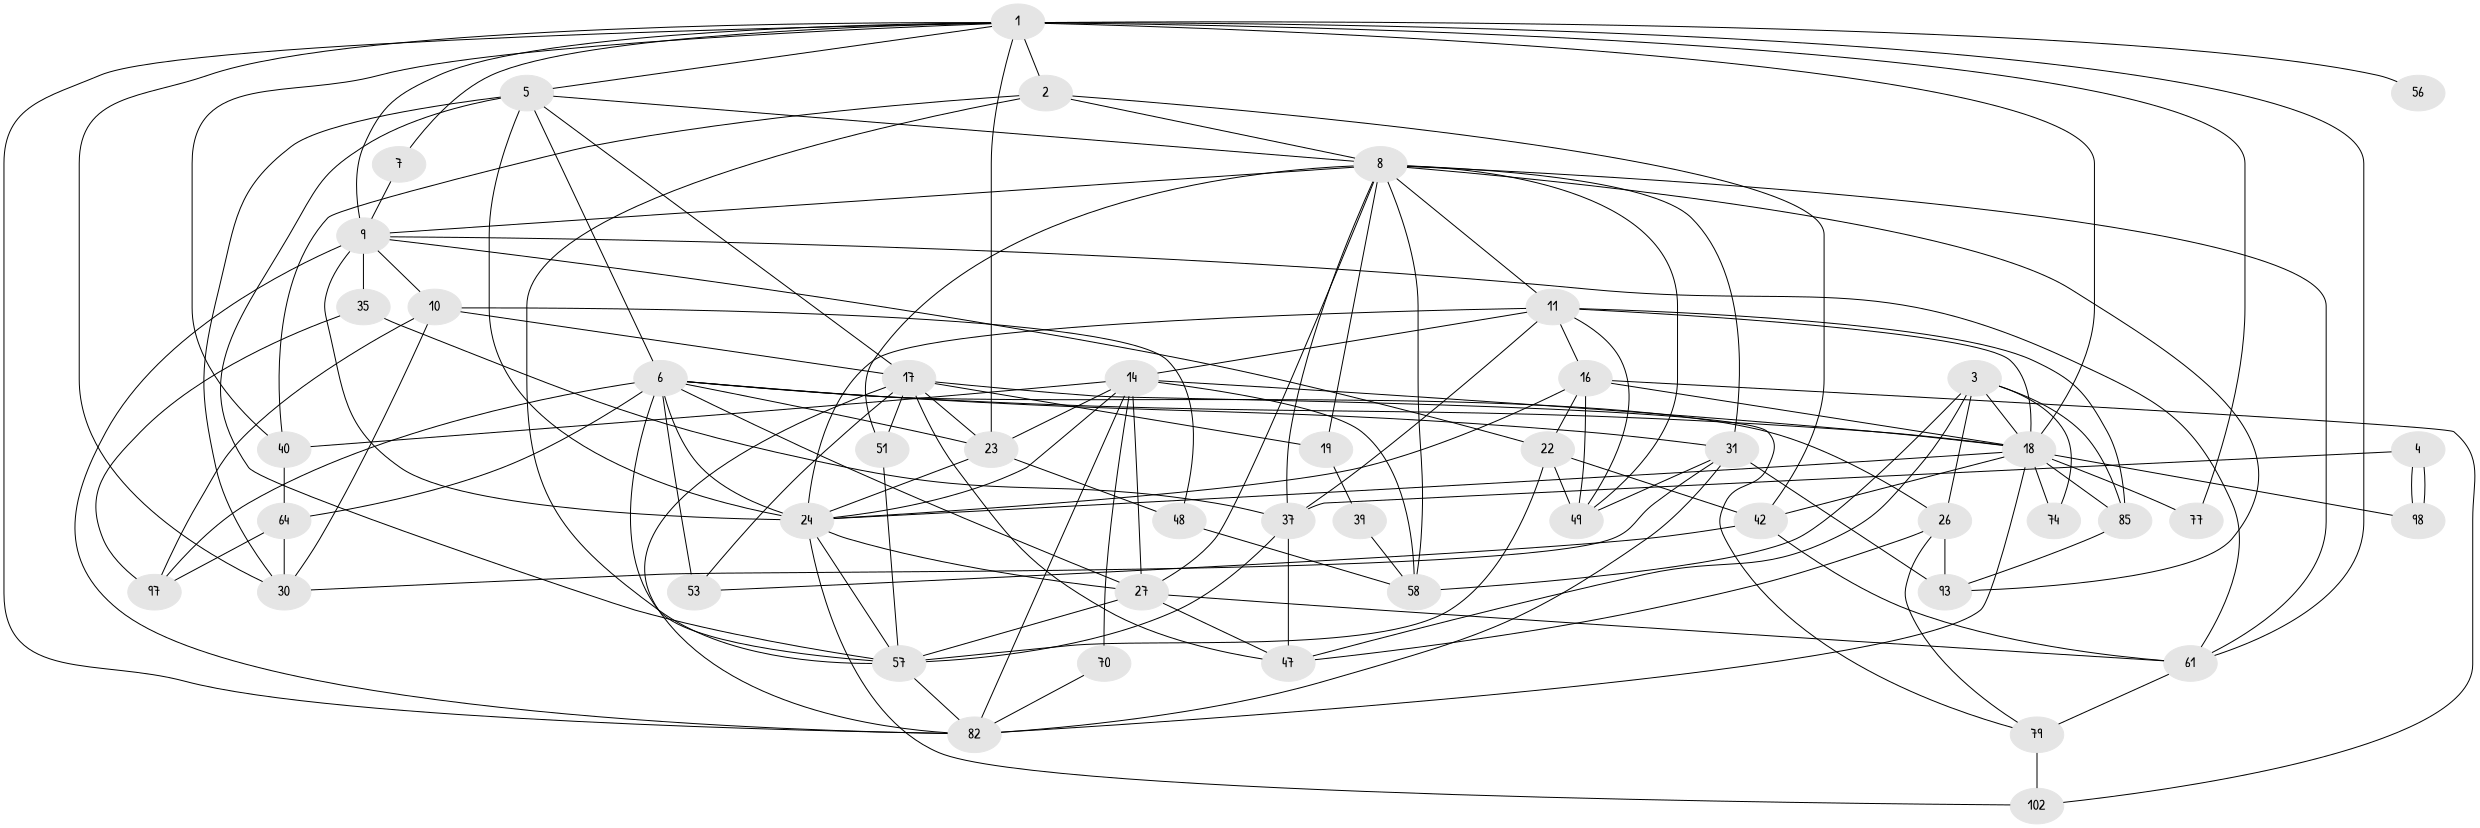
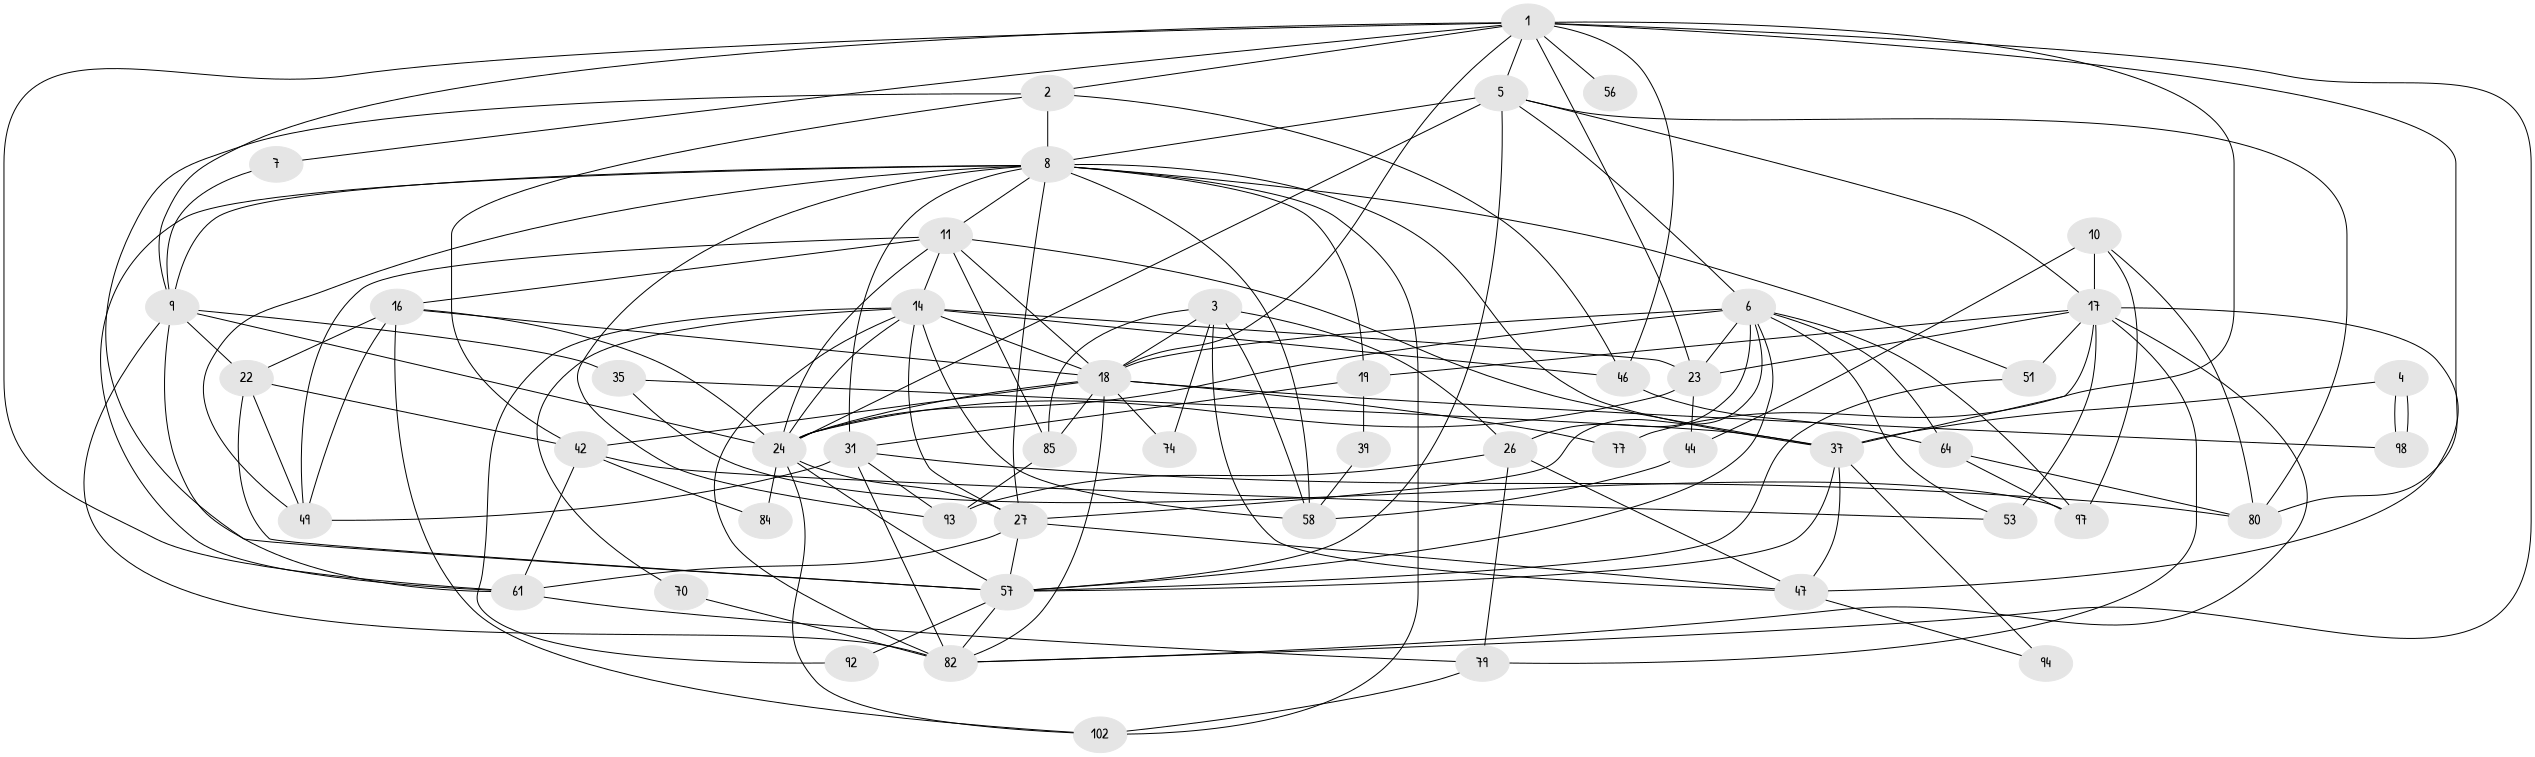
(399, 271) -> none
none -> (2002, 411)
(1375, 418) -> (1119, 412)
none -> (1418, 434)
(284, 450) -> (1623, 378)
none -> (765, 521)
(1179, 521) -> (1690, 450)
(284, 592) -> (2255, 521)
none -> (852, 663)
none -> (2046, 663)
